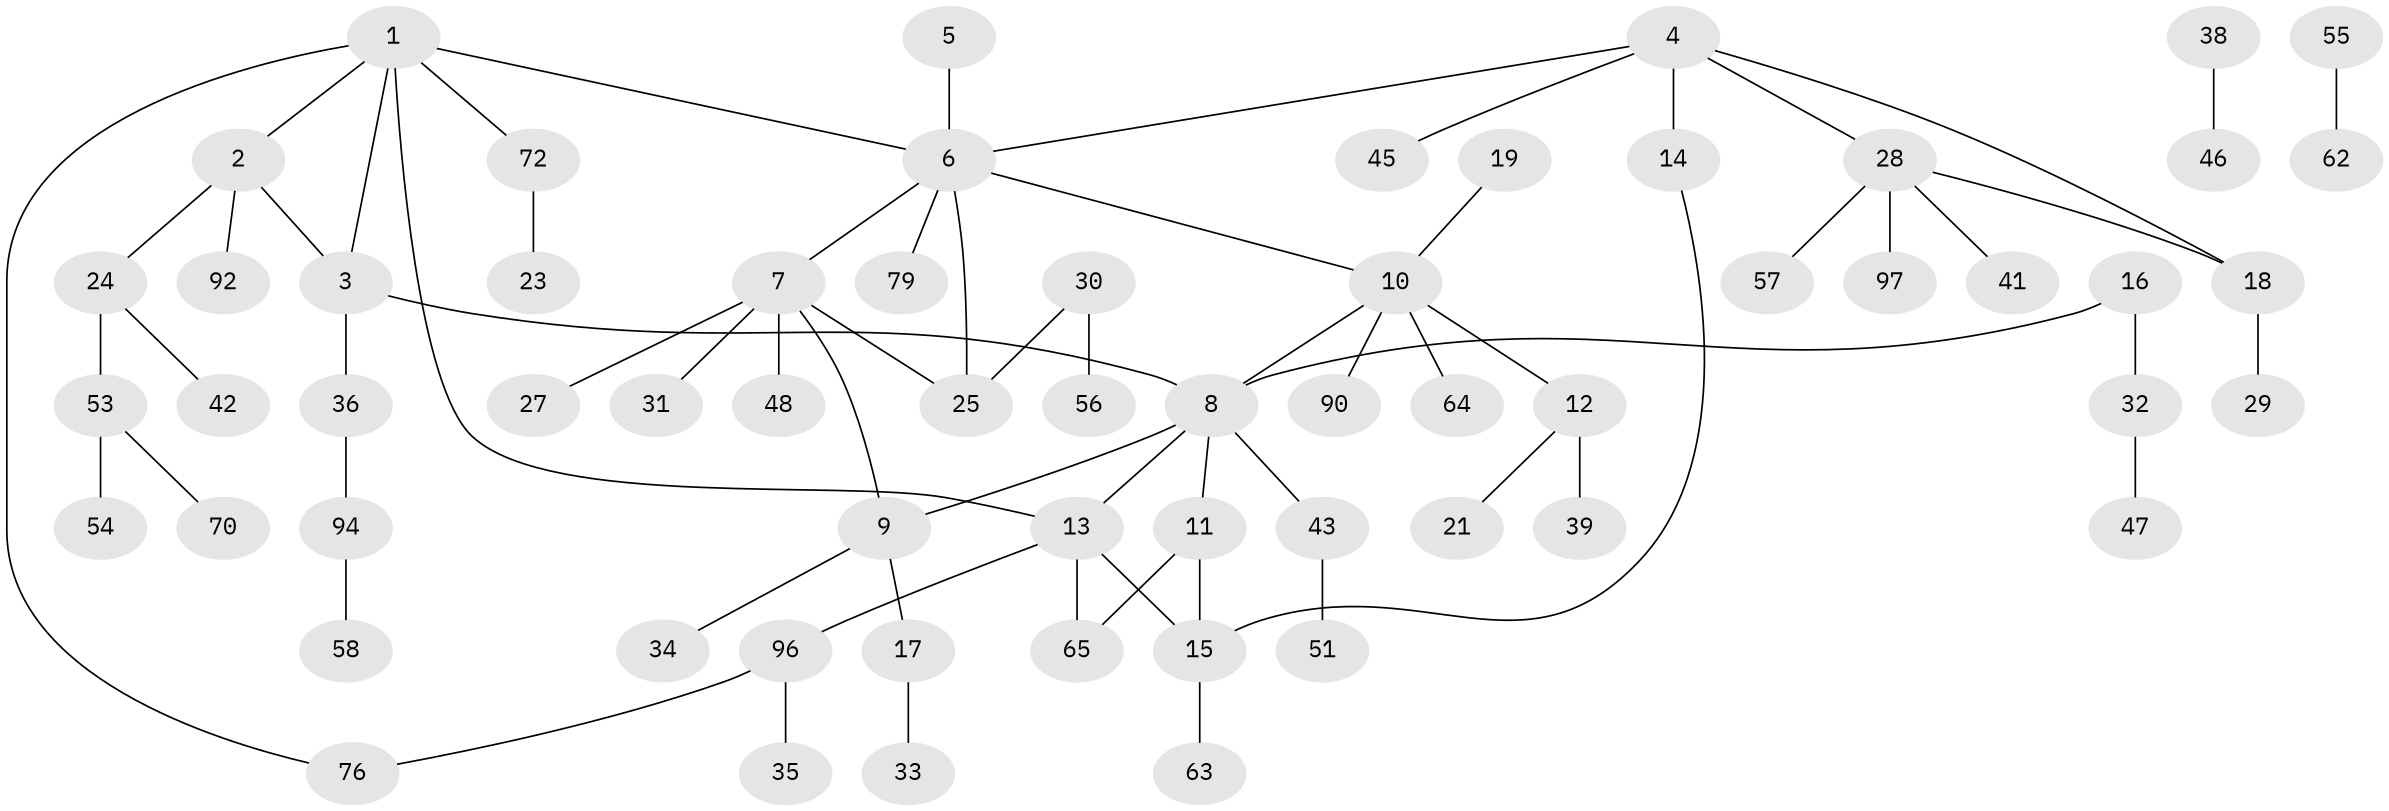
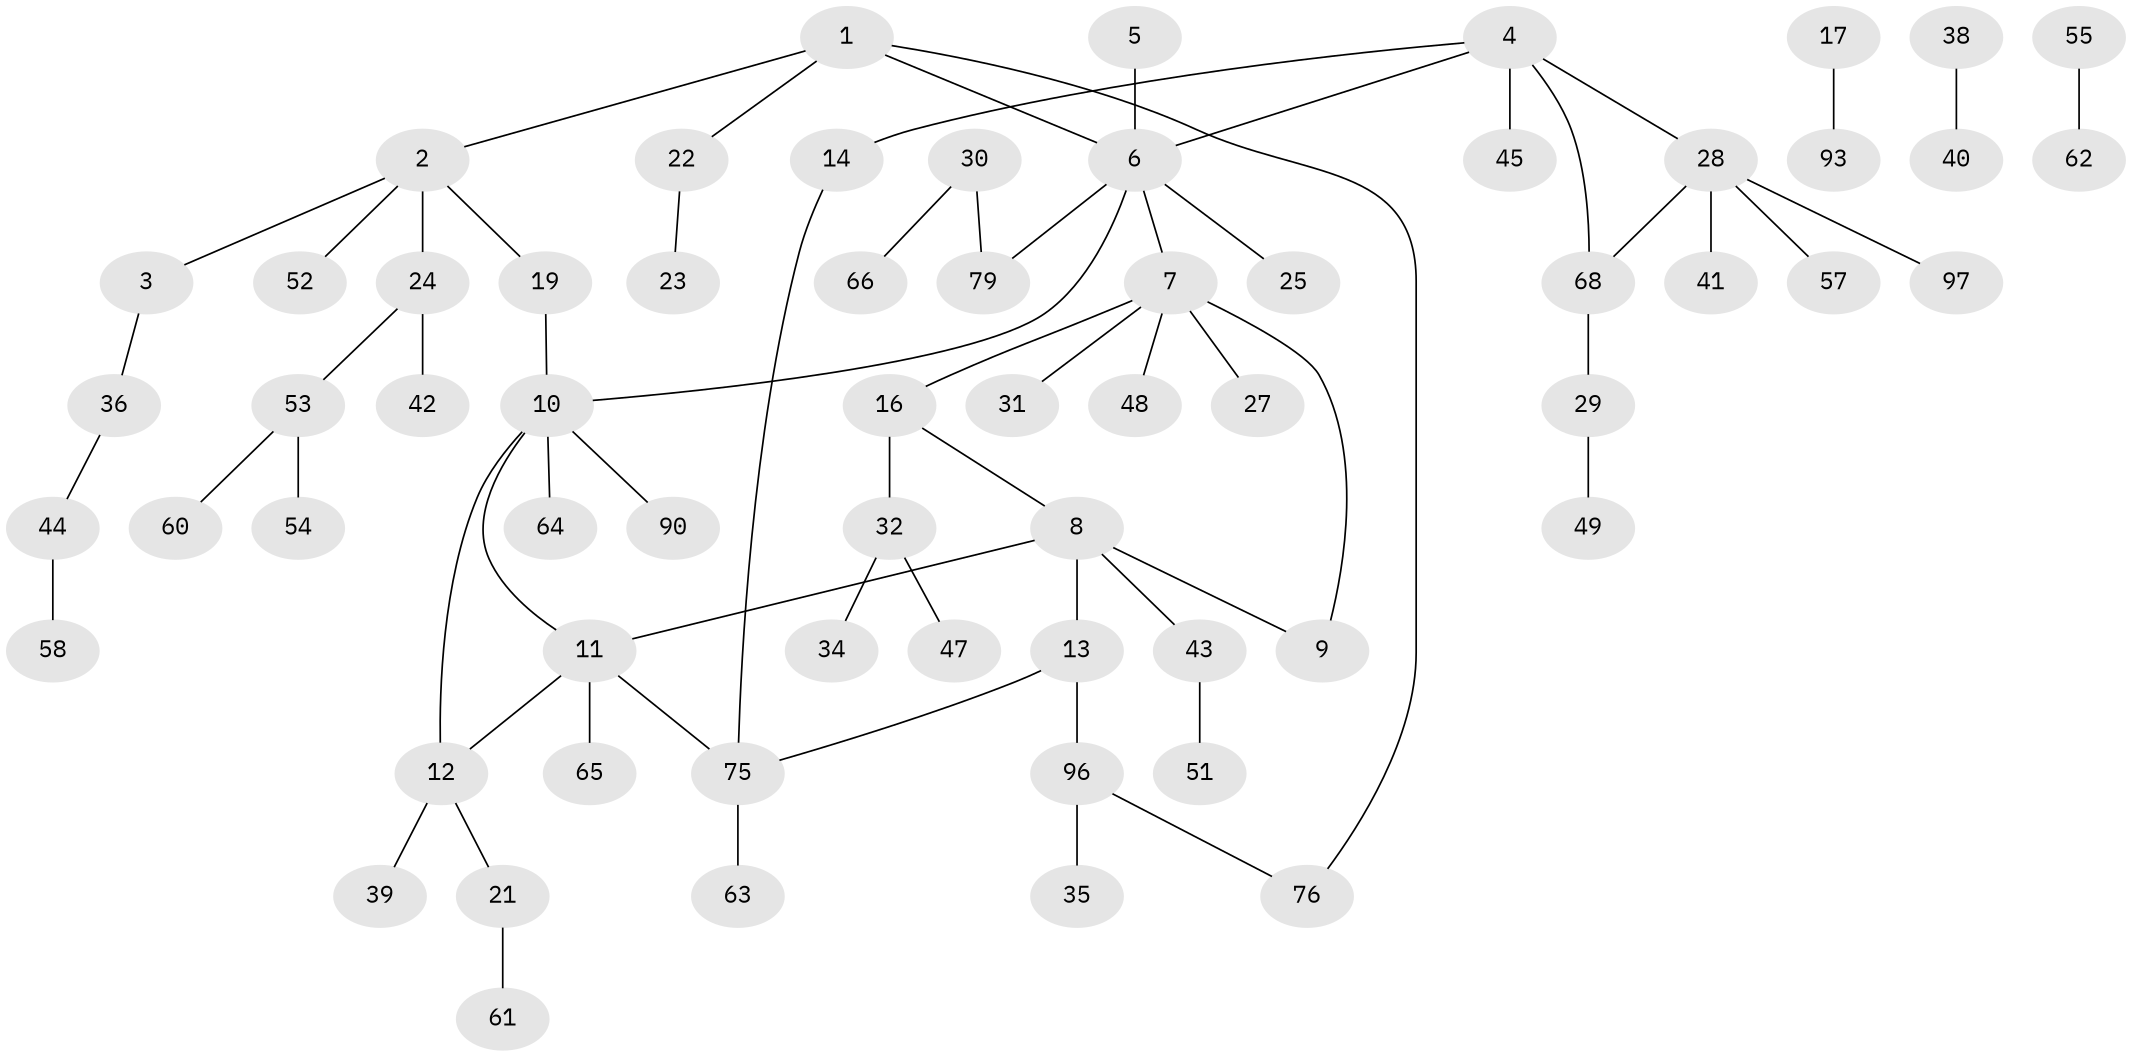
(370, 160) -> none
(533, 160) -> (682, 160)
(2214, 160) -> (1956, 160)
none -> (484, 221)
(223, 283) -> (300, 283)
(2258, 283) -> (1588, 283)
(764, 333) -> none
(1035, 337) -> (979, 222)
(873, 344) -> (1029, 342)
(1304, 344) -> (484, 541)
(1089, 406) -> (861, 283)
(561, 473) -> none
(223, 528) -> (176, 528)
(346, 528) -> (53, 528)
none -> (1588, 528)
(896, 588) -> none
(774, 590) -> (858, 594)
(1077, 590) -> none
(1200, 651) -> (738, 774)
none -> (515, 712)
(908, 774) -> (1834, 160)
none -> (503, 1019)
